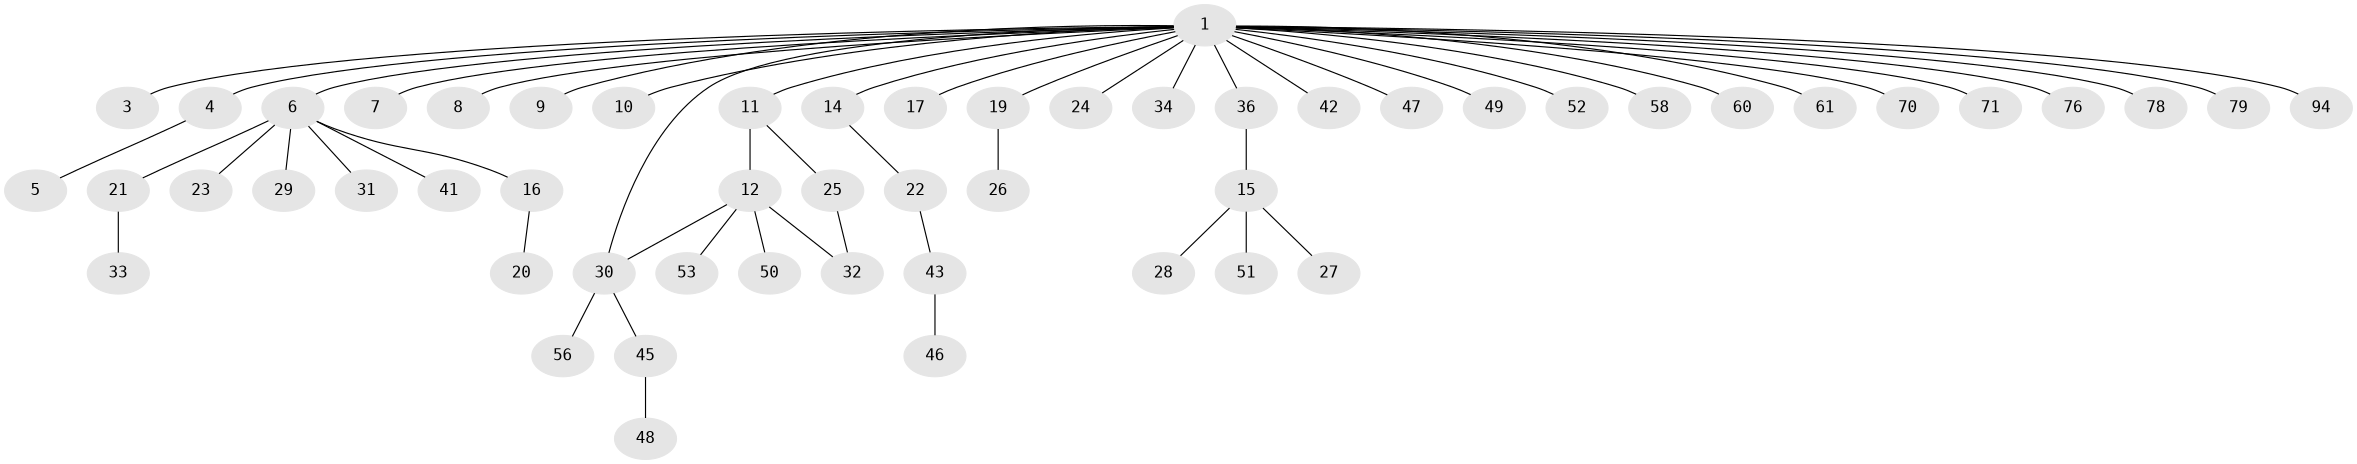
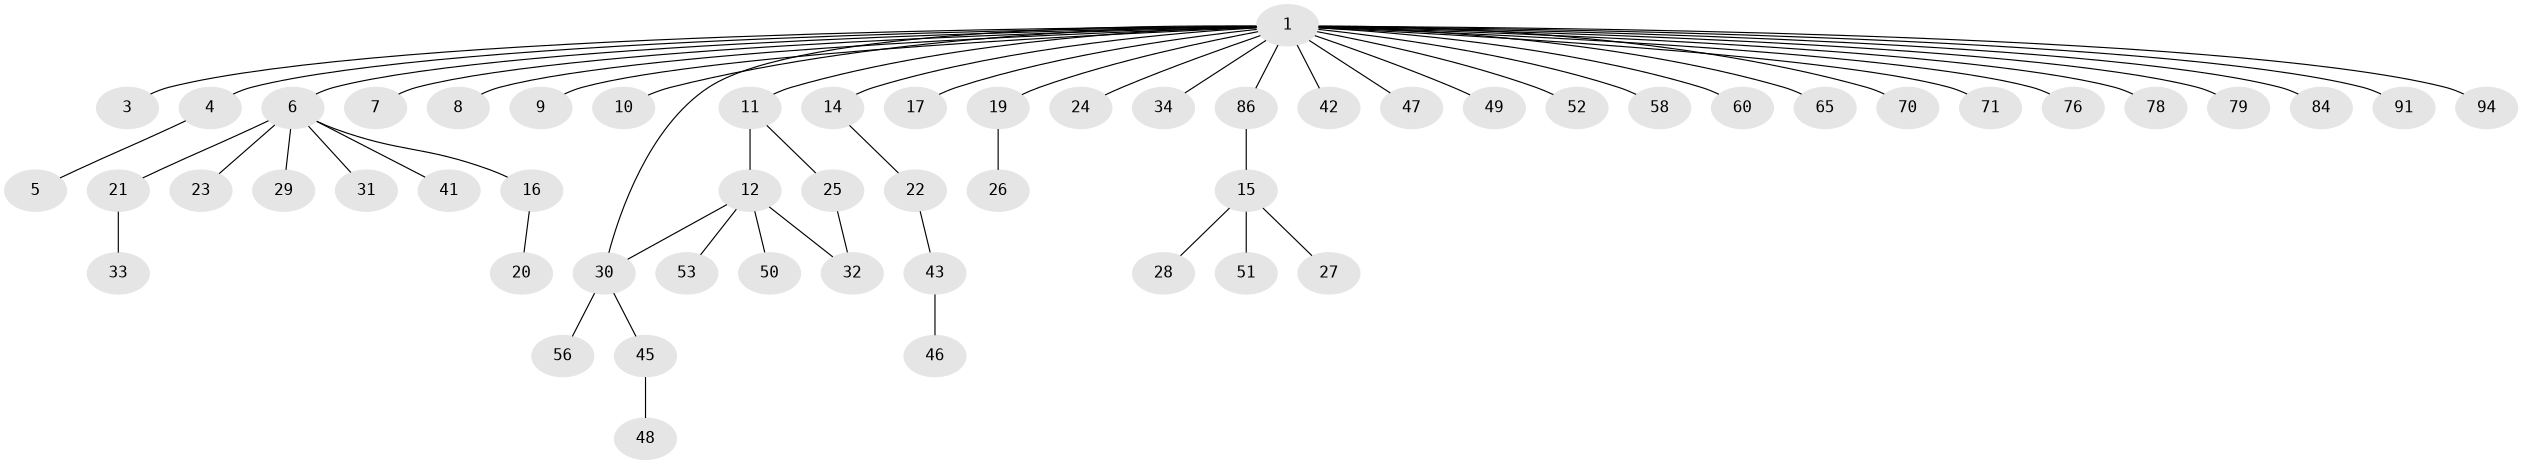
(1246, 108) -> (1246, 108)
(1825, 108) -> (1825, 108)
none -> (2321, 108)
none -> (2404, 108)
